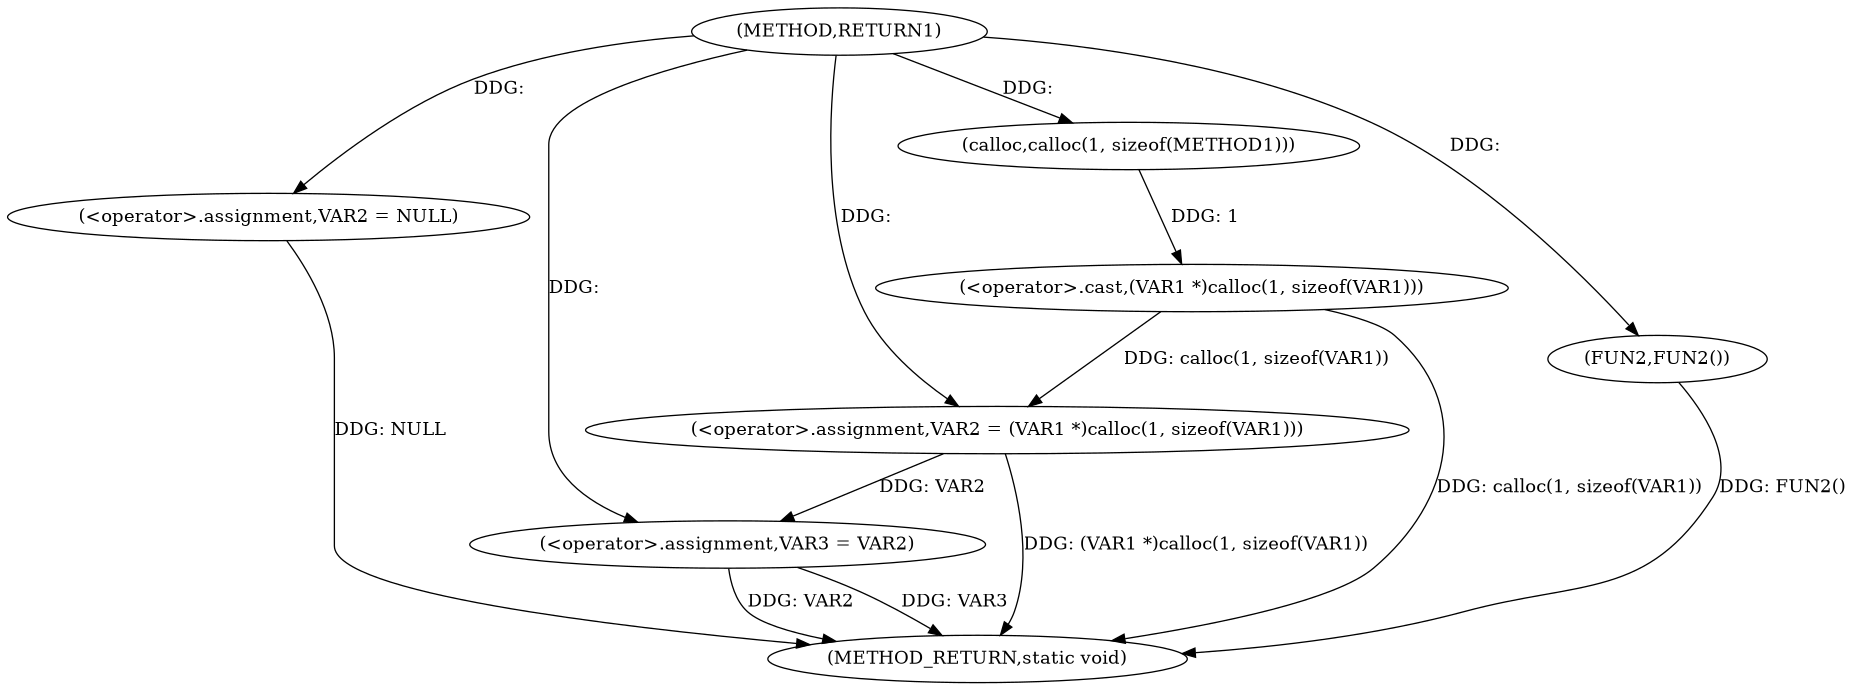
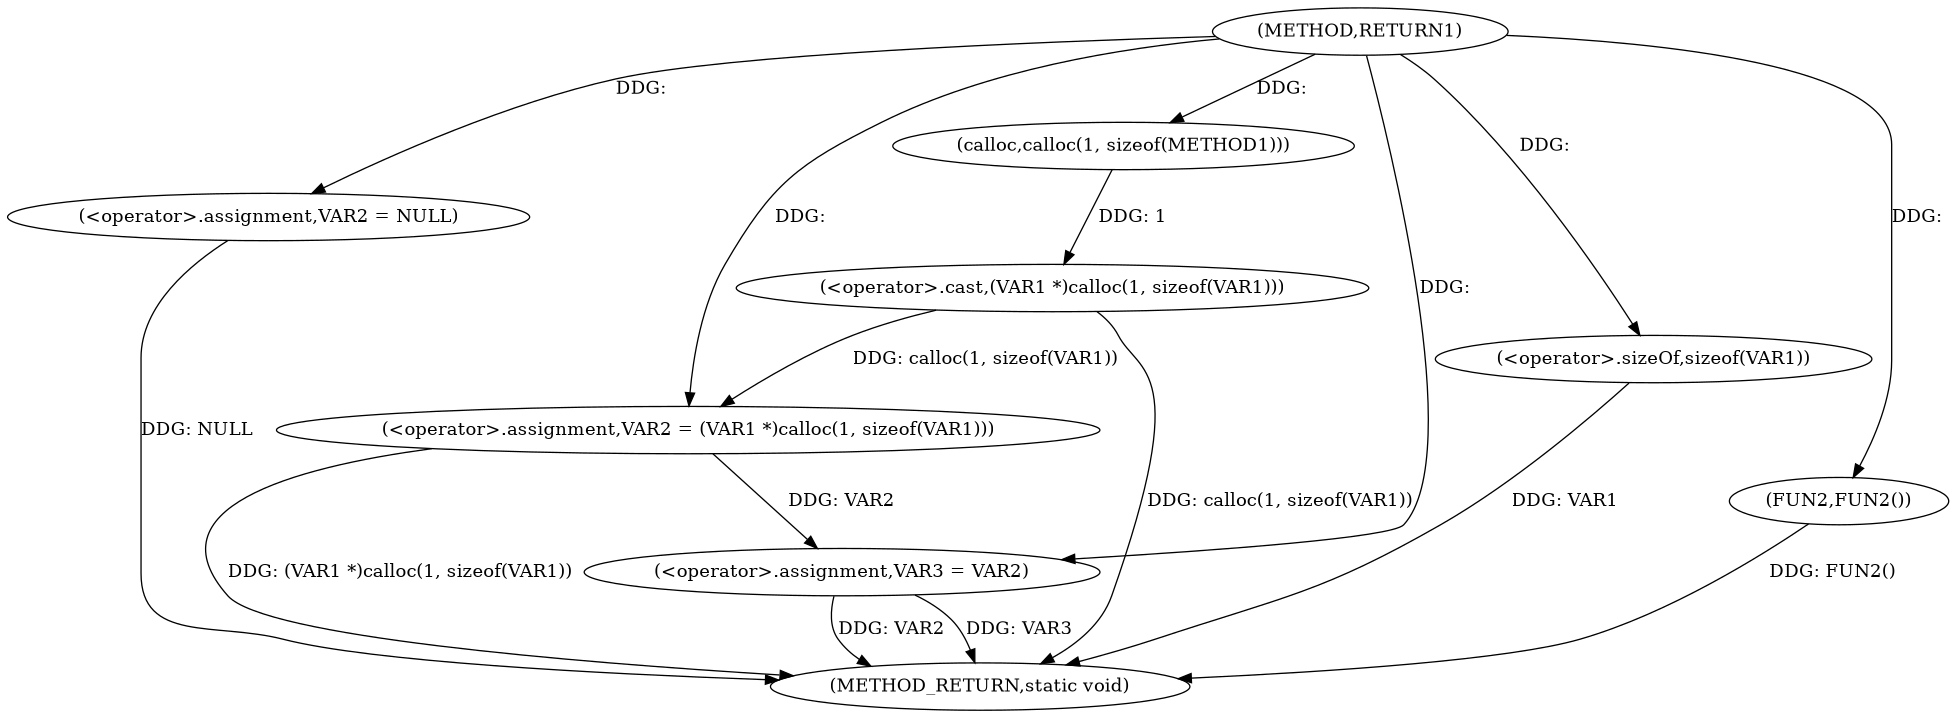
none -> (1654, 359)
